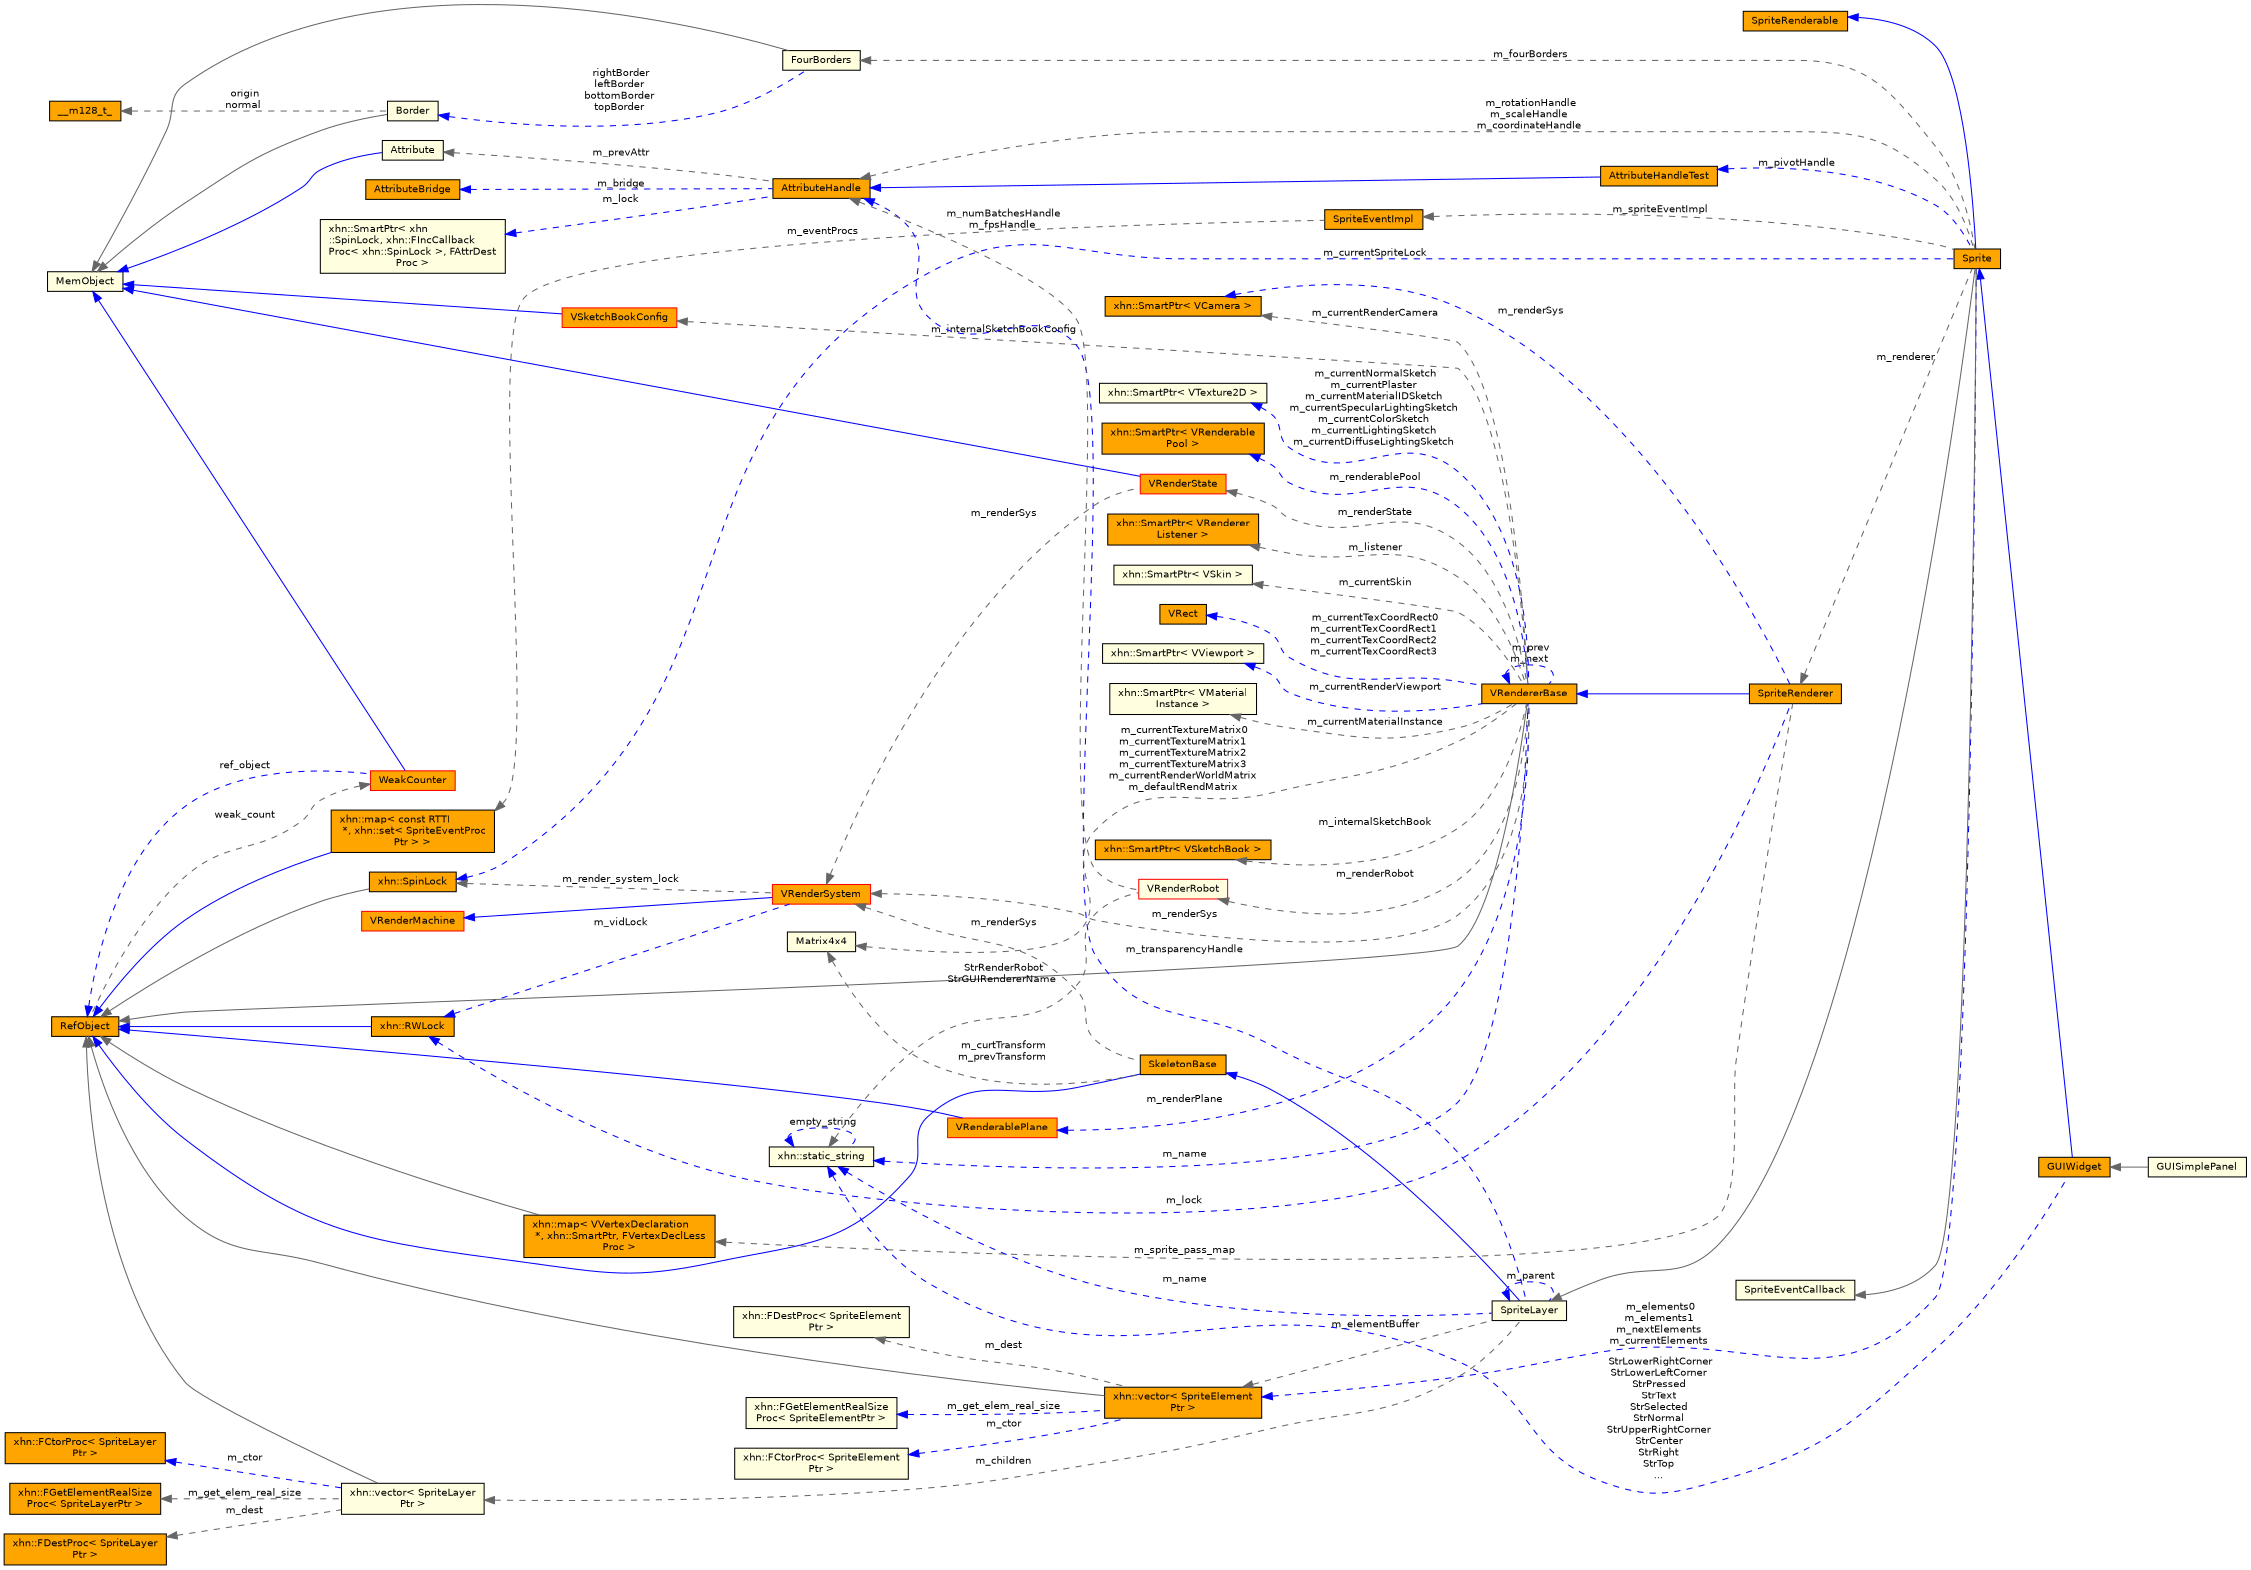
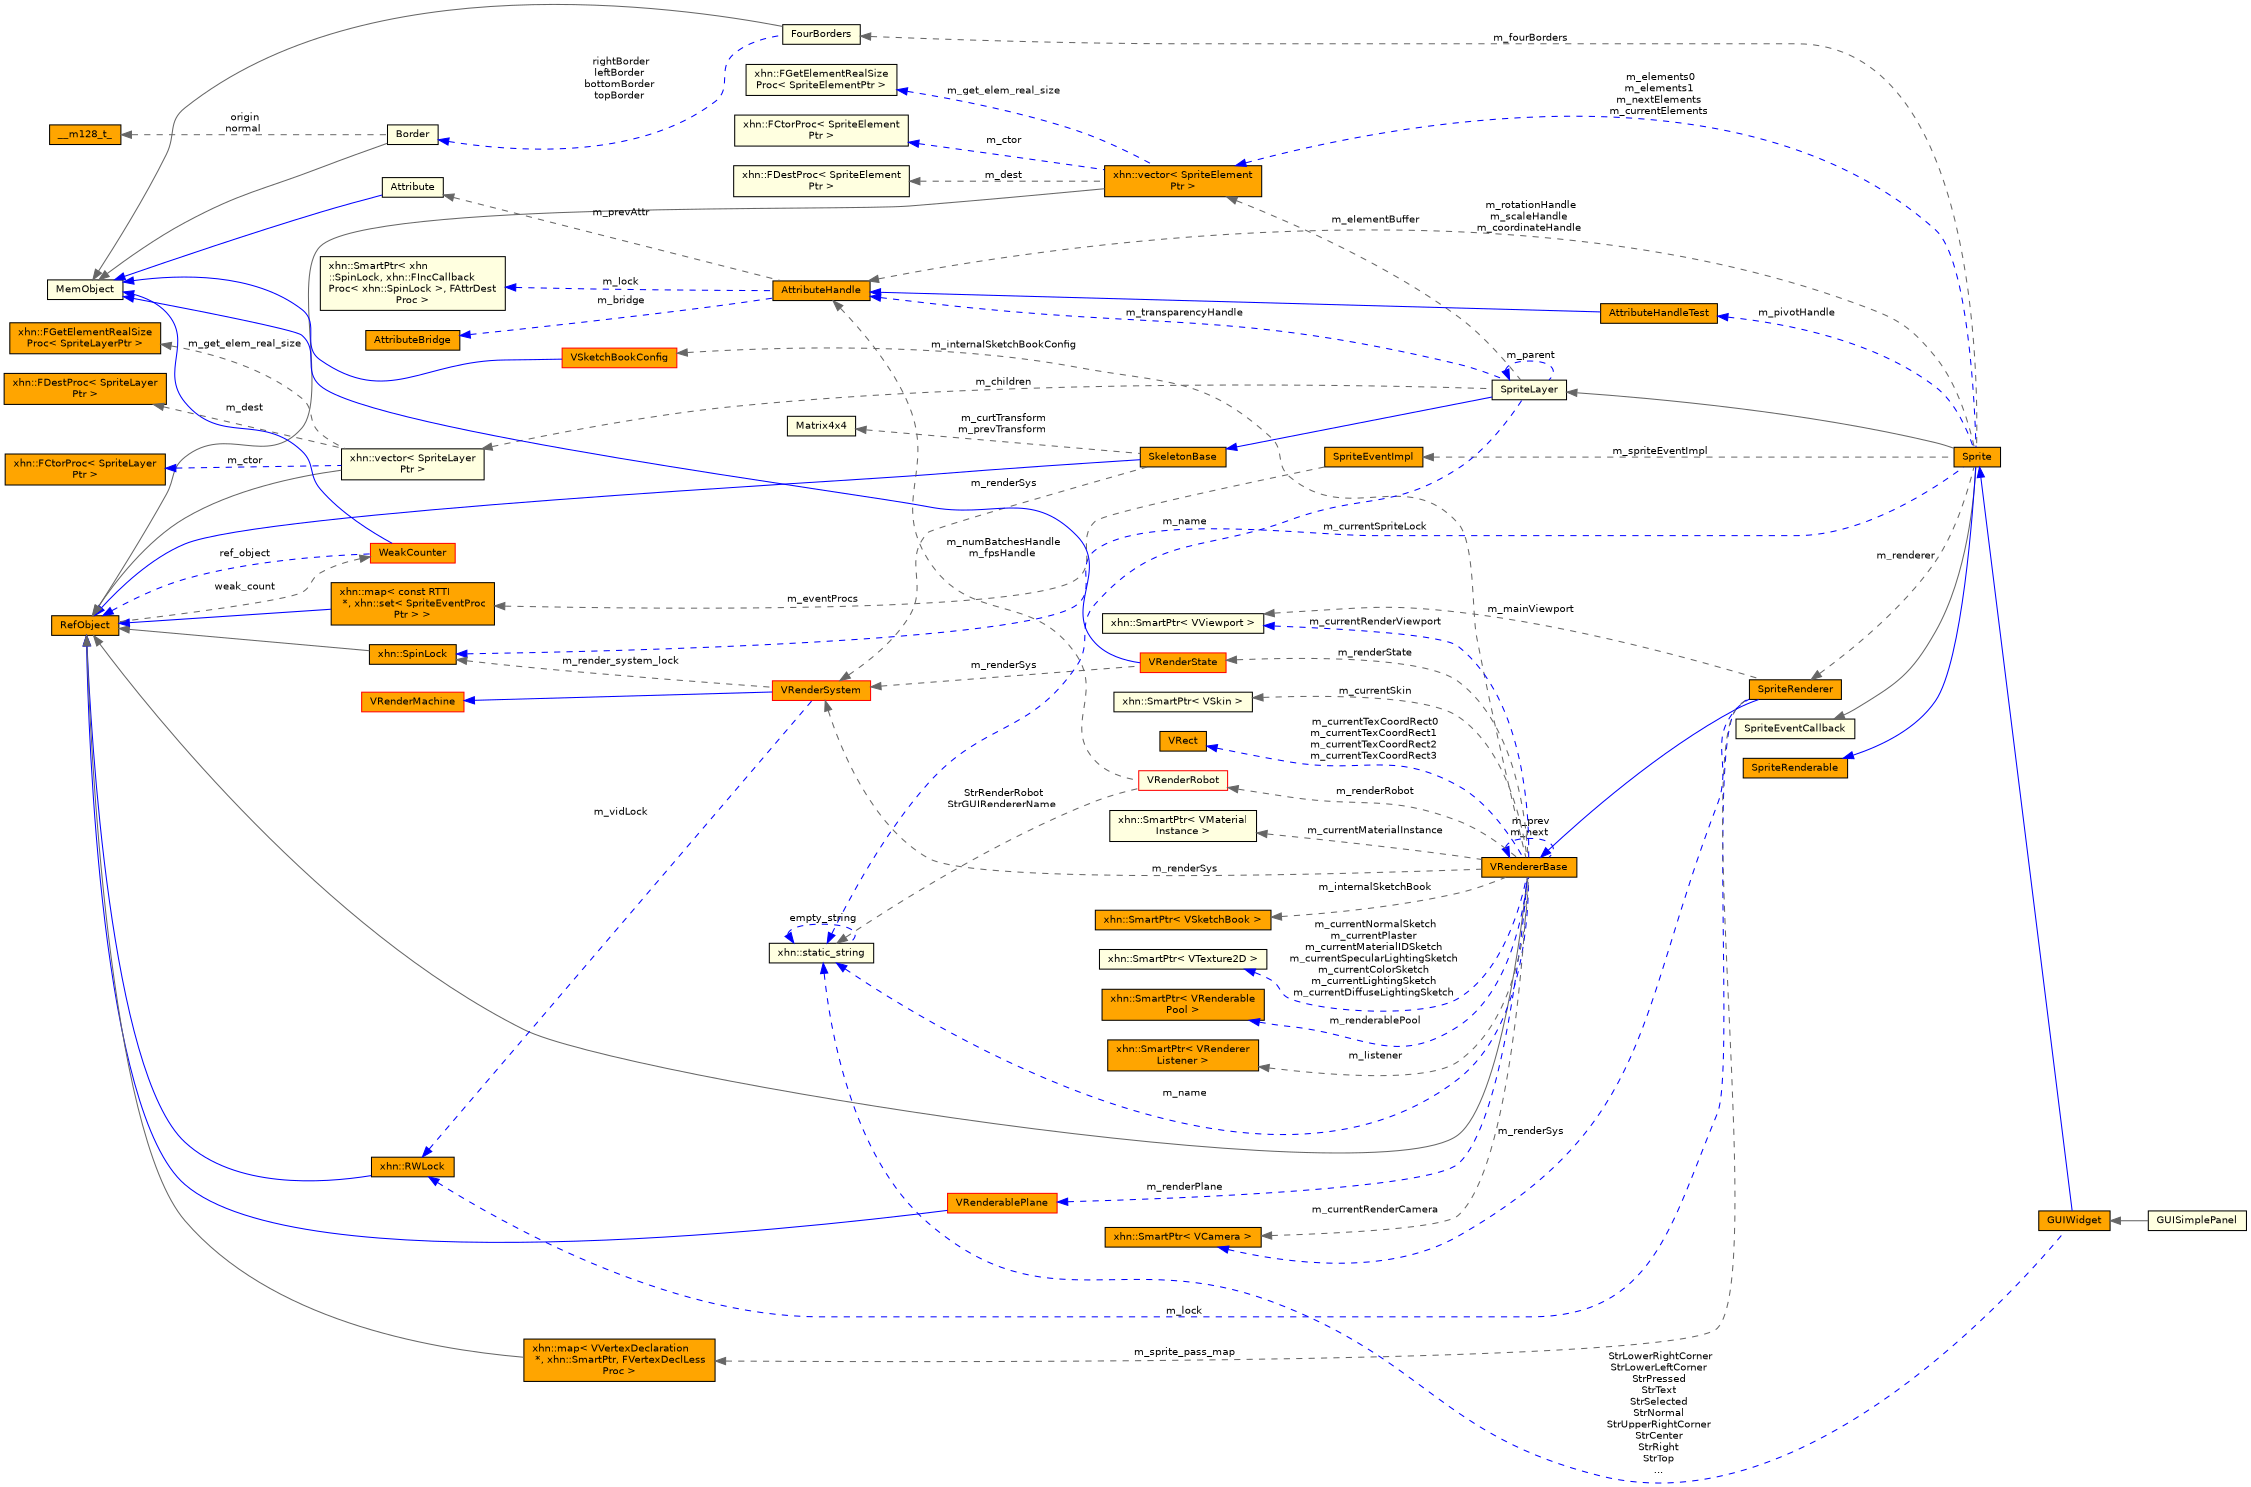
none -> (1521, 622)
(1149, 800) -> none
